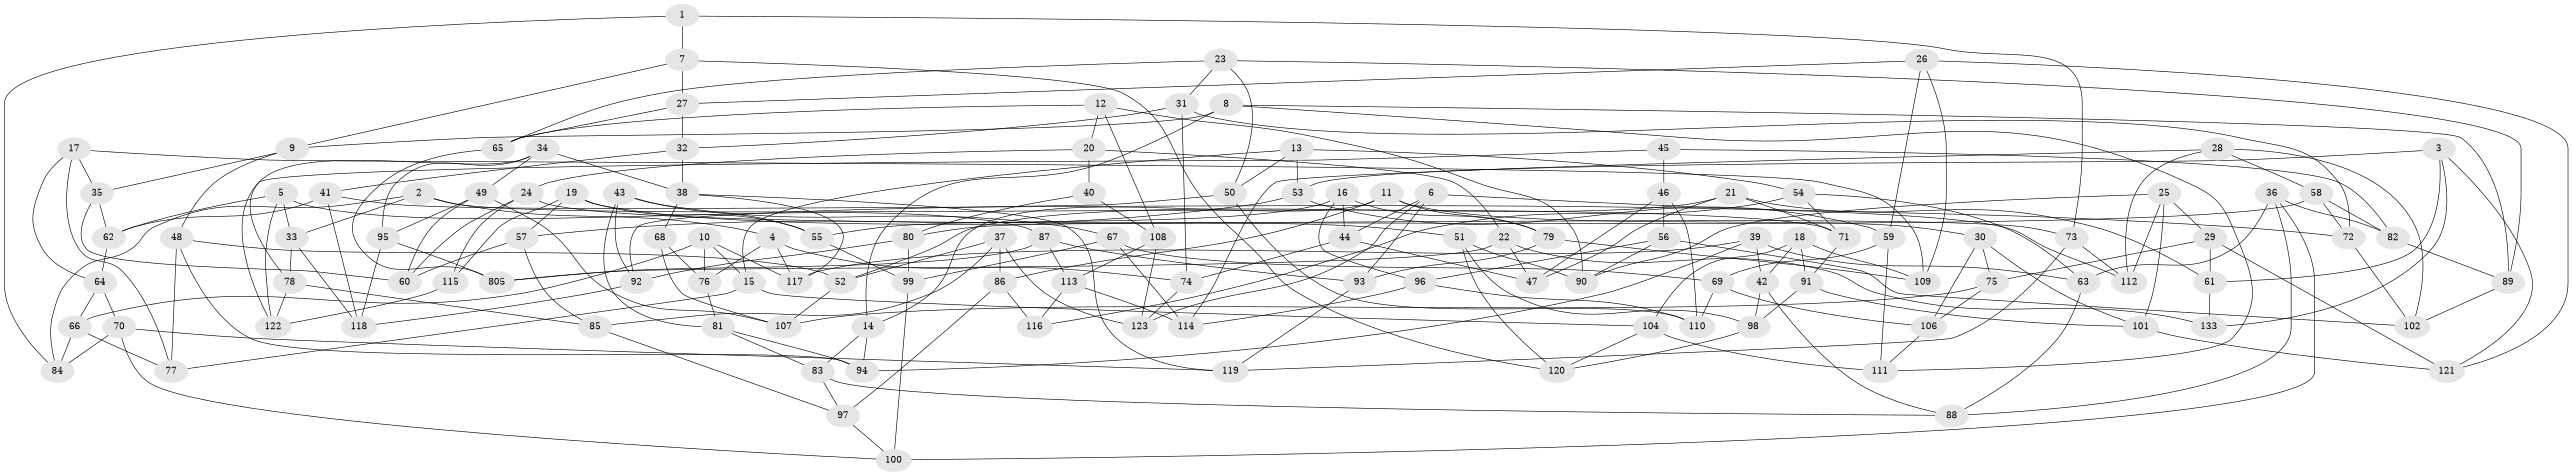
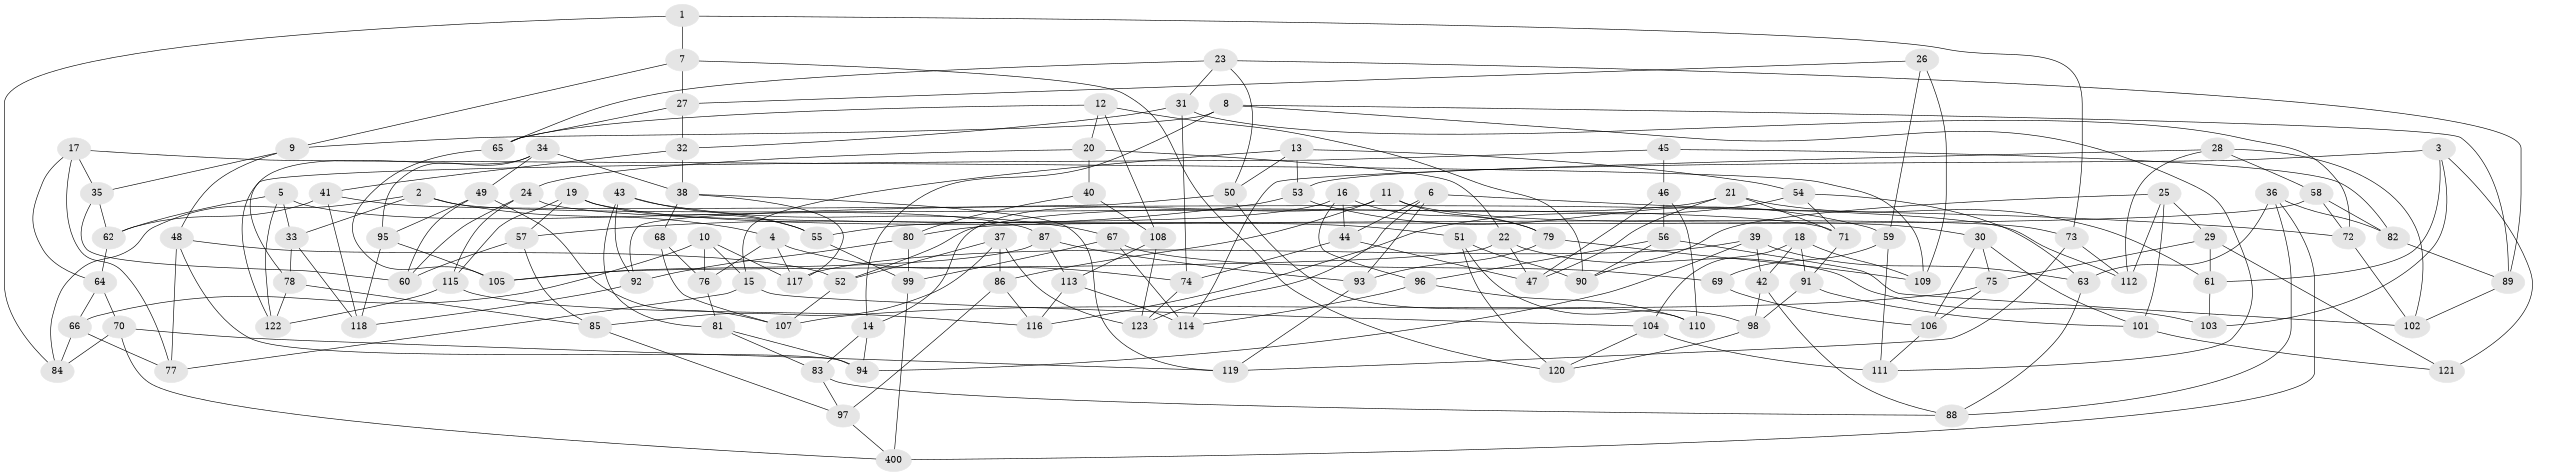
(2398, 93) -> none
(497, 282) -> (497, 282)
(1708, 302) -> none
none -> (643, 310)
(2209, 327) -> (2209, 327)
(894, 460) -> (894, 460)
